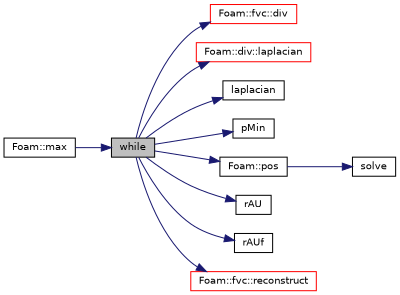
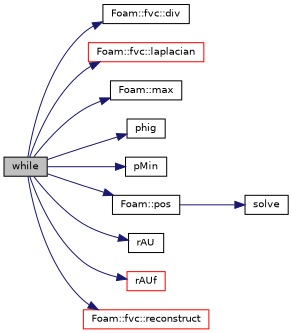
(254, 14) -> (146, 14)
(254, 52) -> (146, 52)
(254, 90) -> (146, 129)
(88, 148) -> (63, 125)
(254, 243) -> (146, 281)
